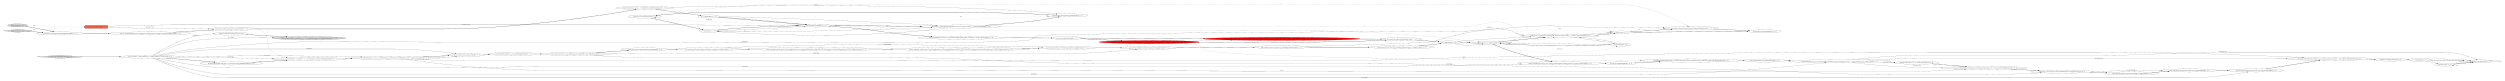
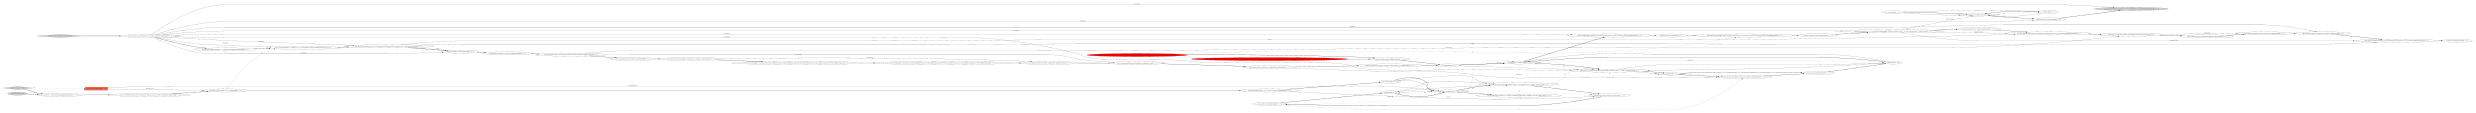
none -> (2010, 17)
(1067, 38) -> none
(2407, 60) -> none
none -> (1857, 68)
